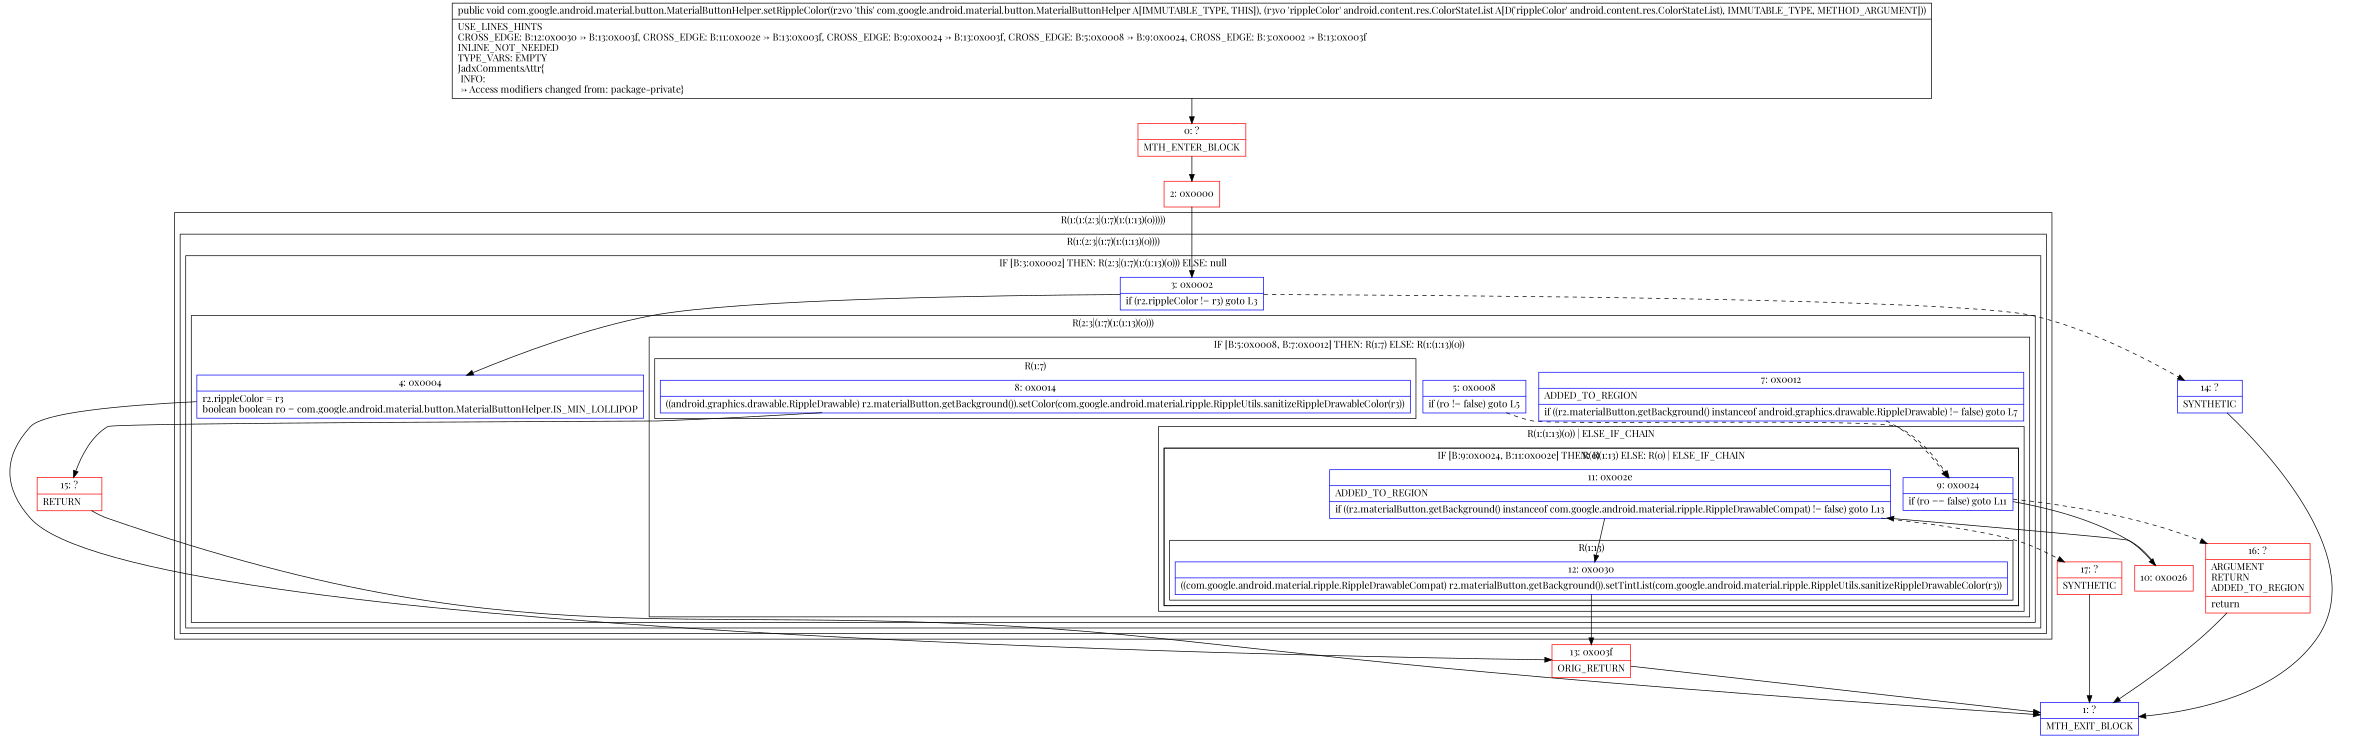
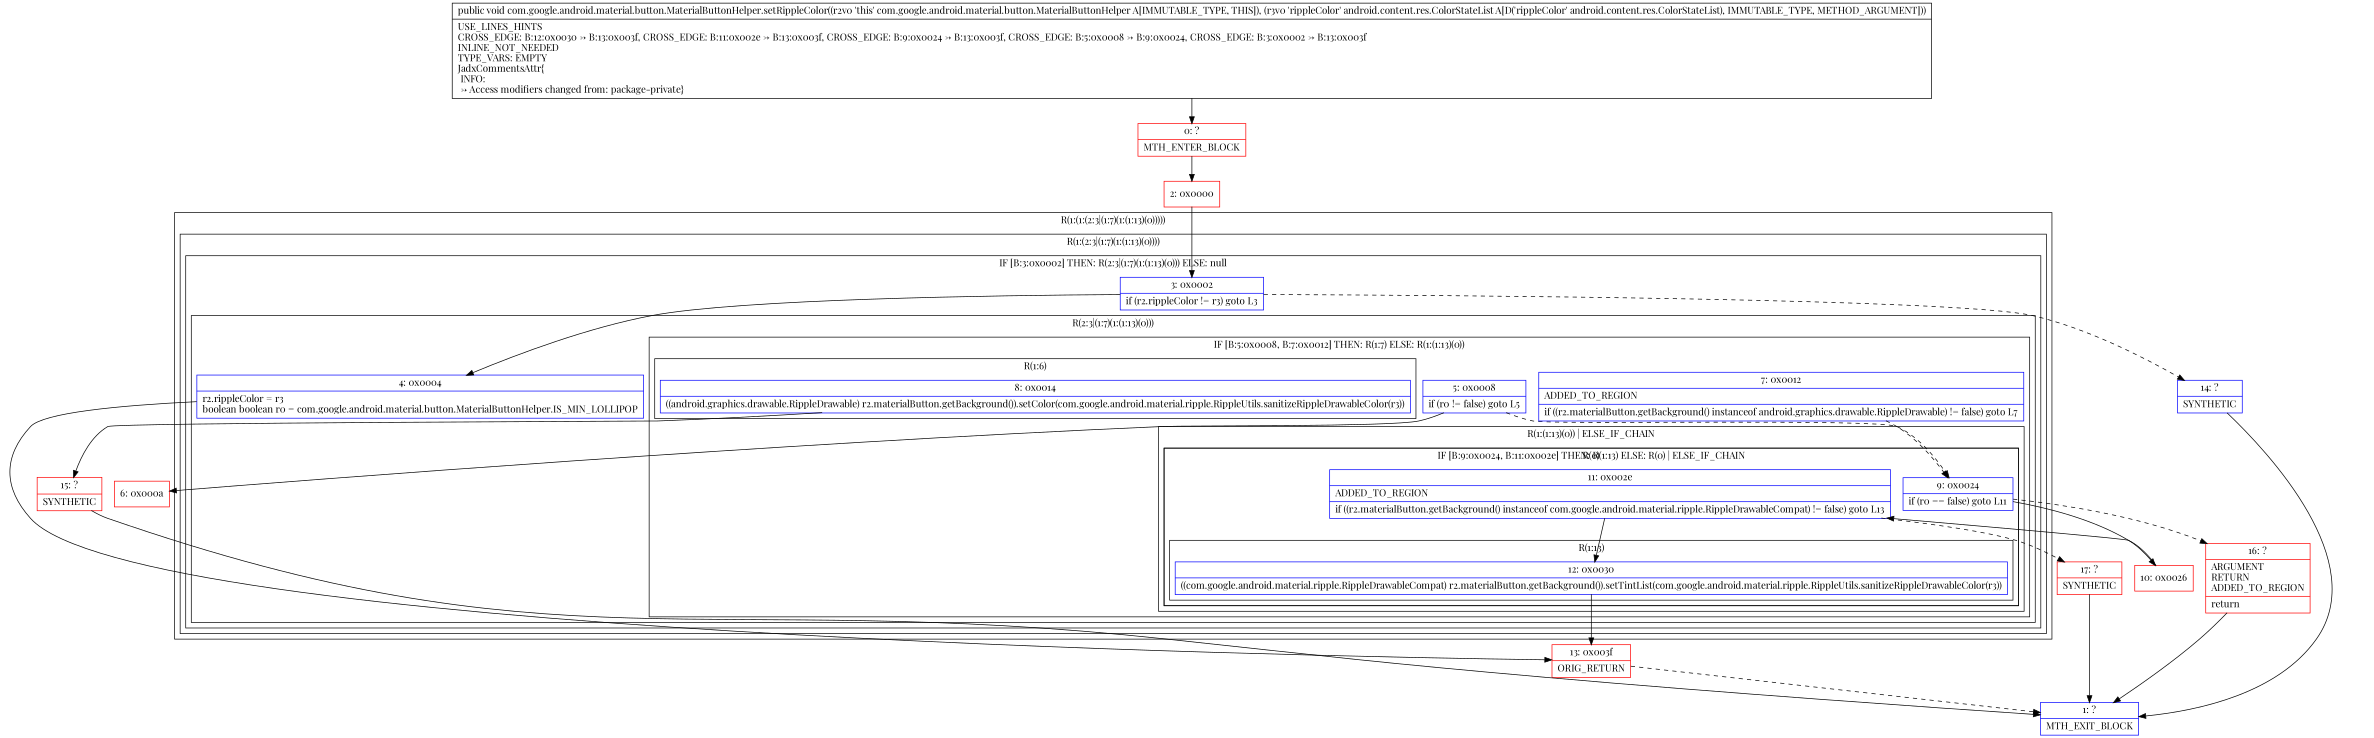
(1035, 367) -> (1035, 367)
none -> (142, 494)
(62, 502) -> (70, 502)
(1832, 689) -> (1832, 689)
